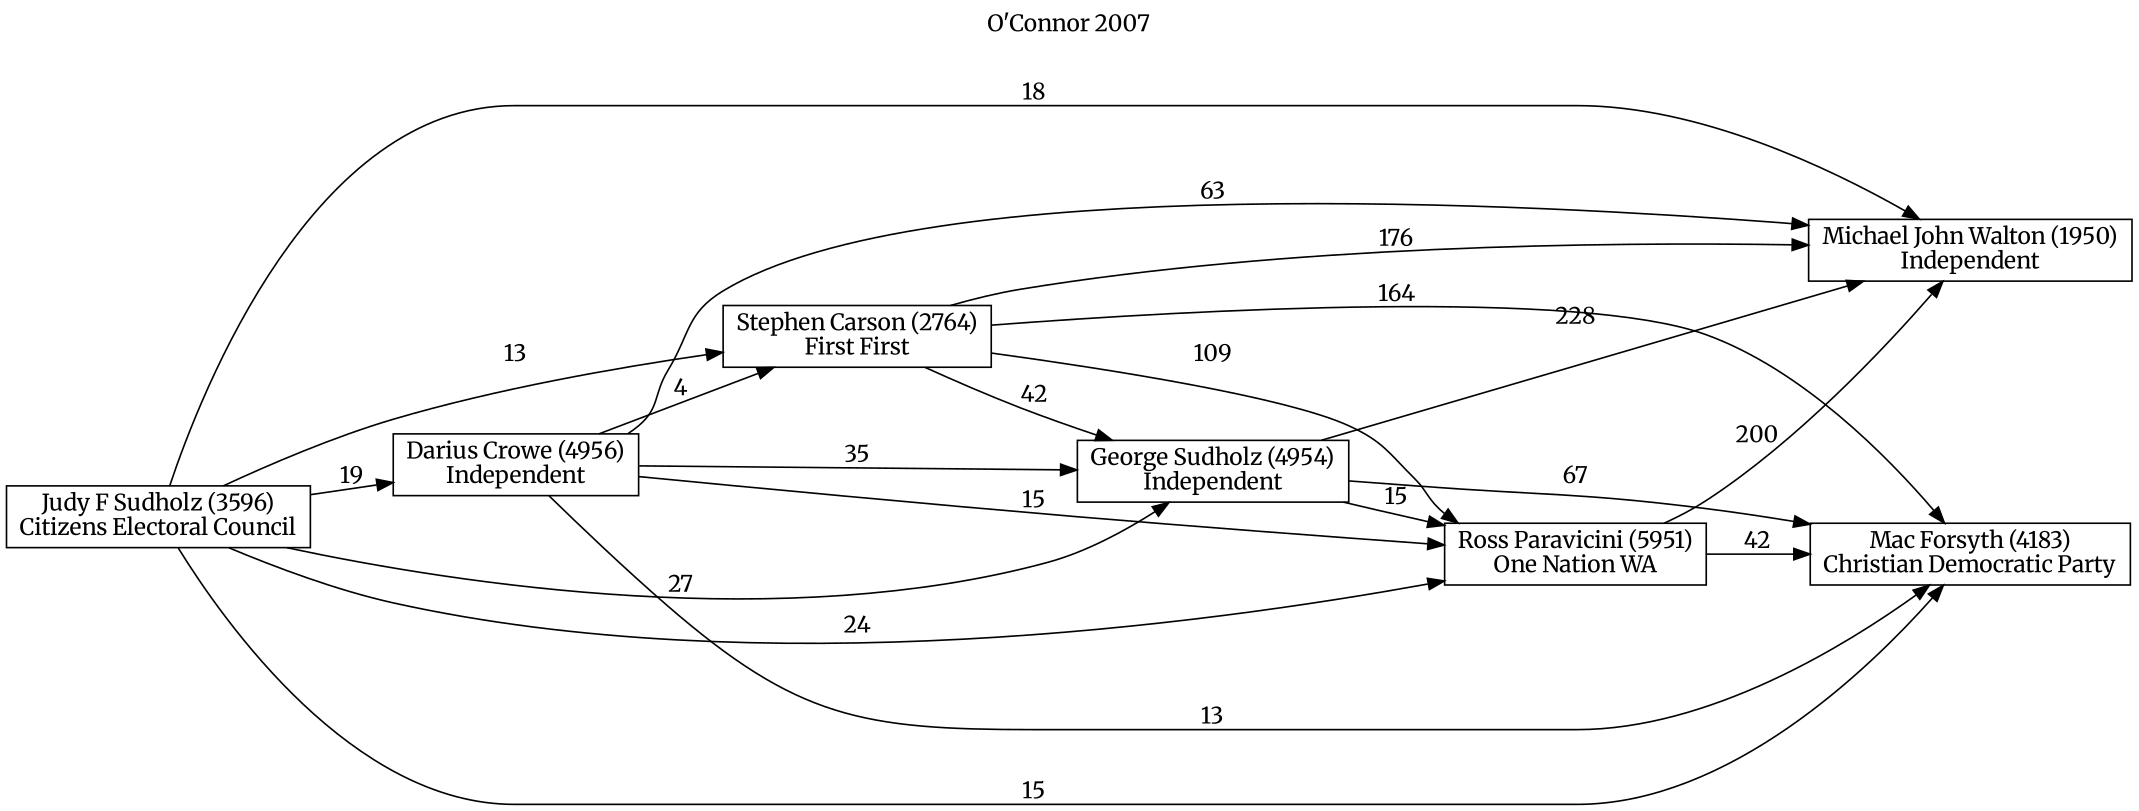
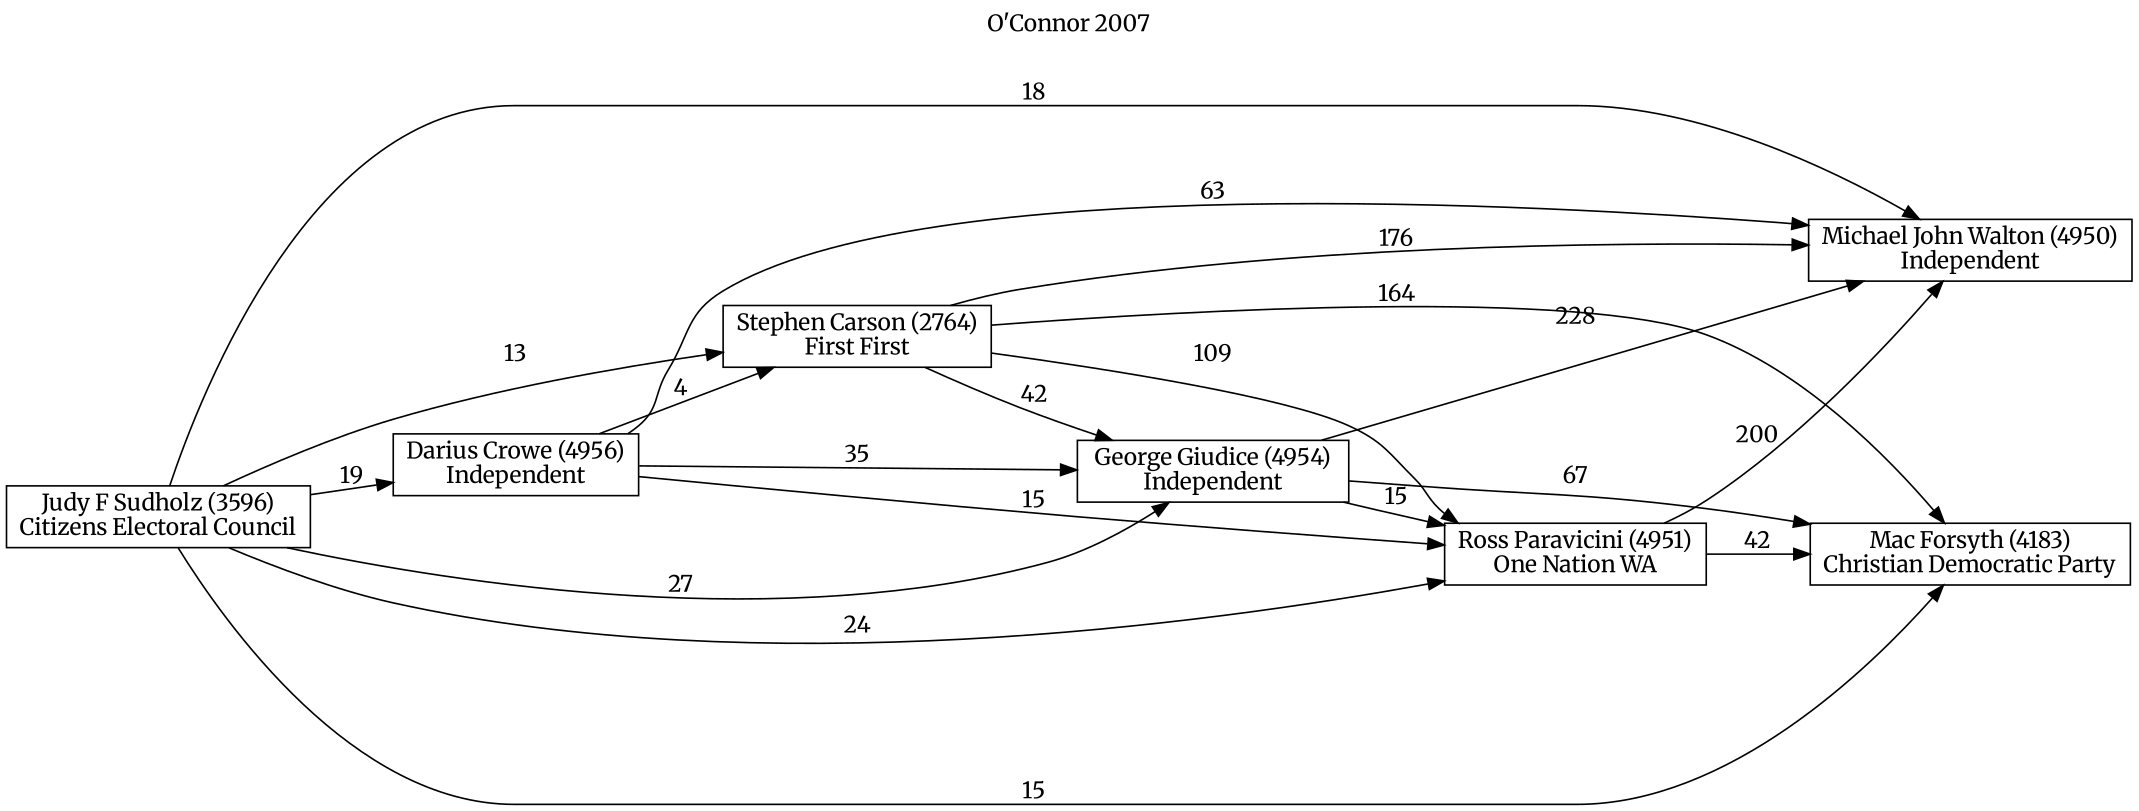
(1970, 250) -> (1970, 250)
(1213, 471) -> (1213, 471)
(1575, 554) -> (1575, 554)
(1210, 730) -> none
